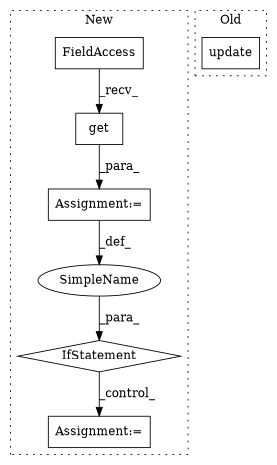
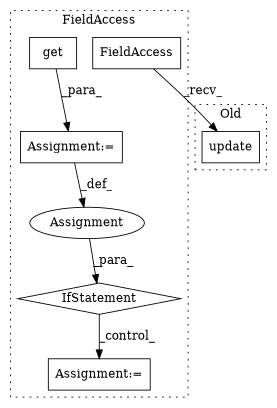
(99, 20) -> (99, 20)
(99, 87) -> (181, 95)
(99, 280) -> (87, 223)
